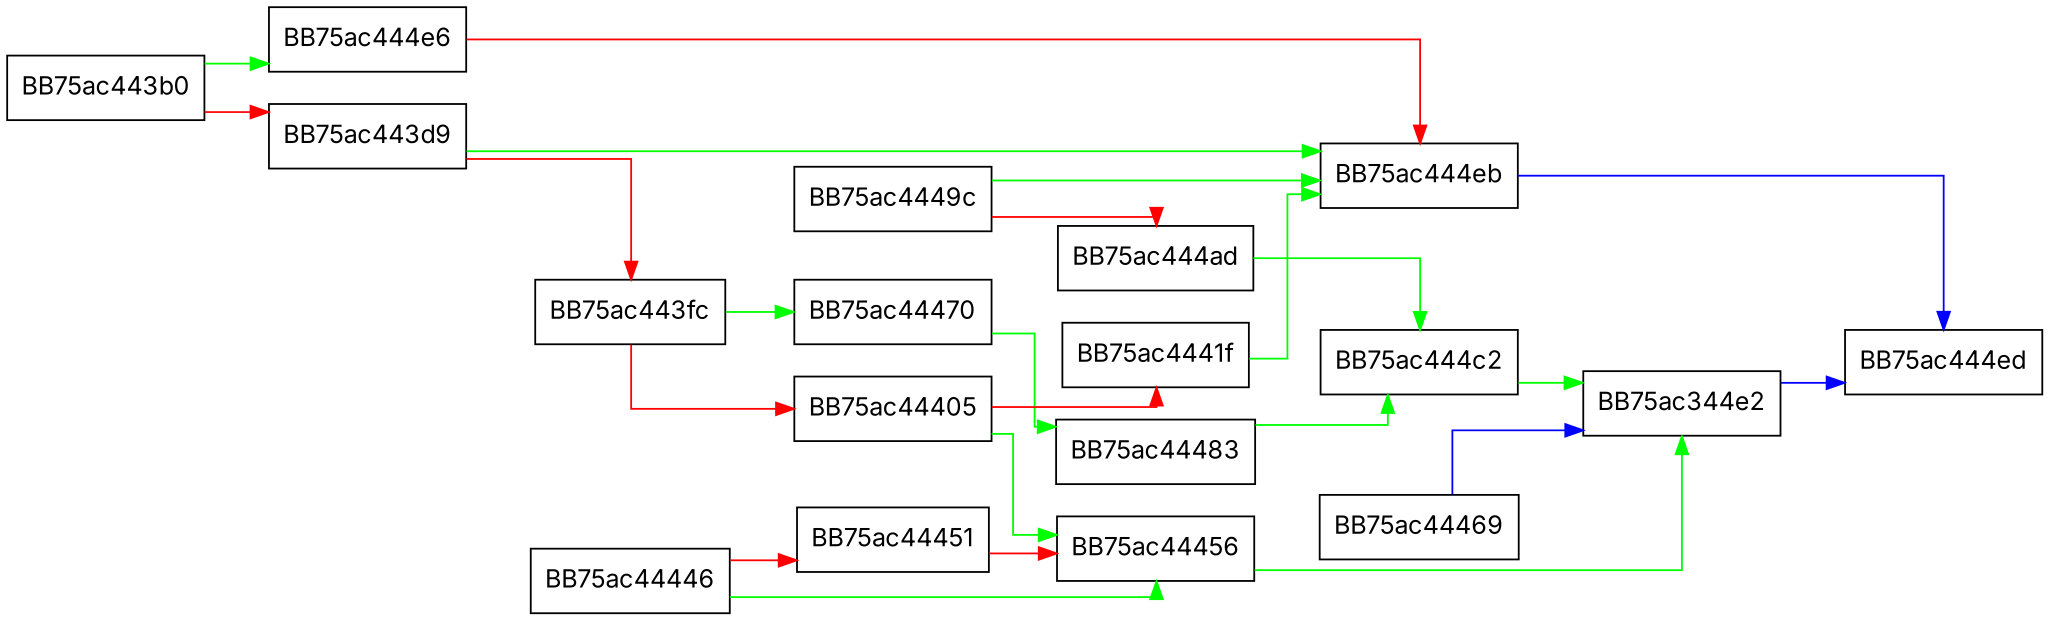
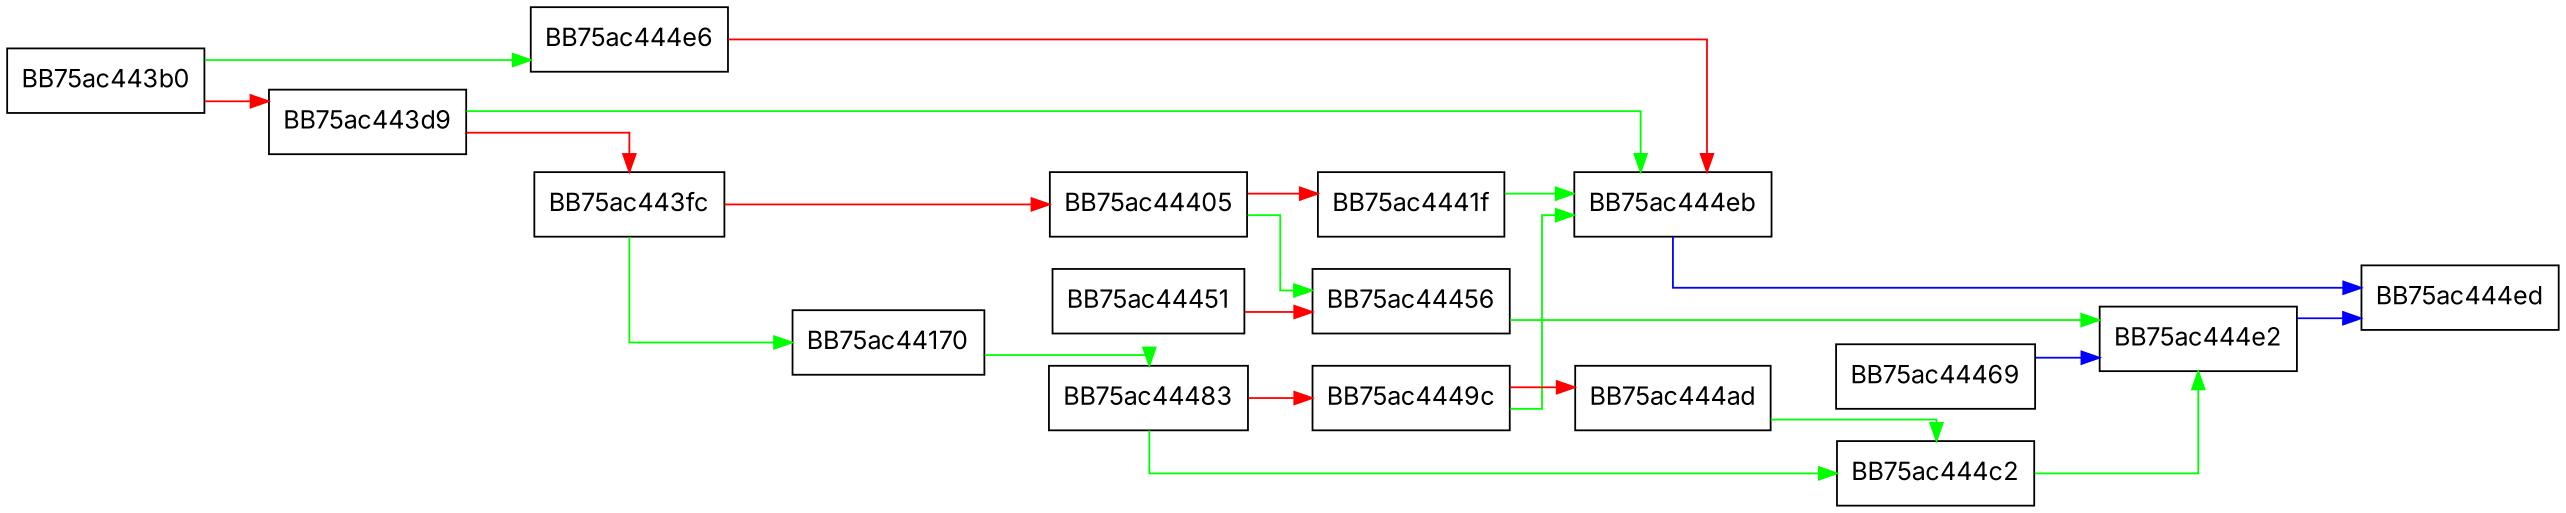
(893, 312) -> (888, 342)
none -> (1271, 398)
(1682, 403) -> (2198, 339)
(630, 581) -> none
